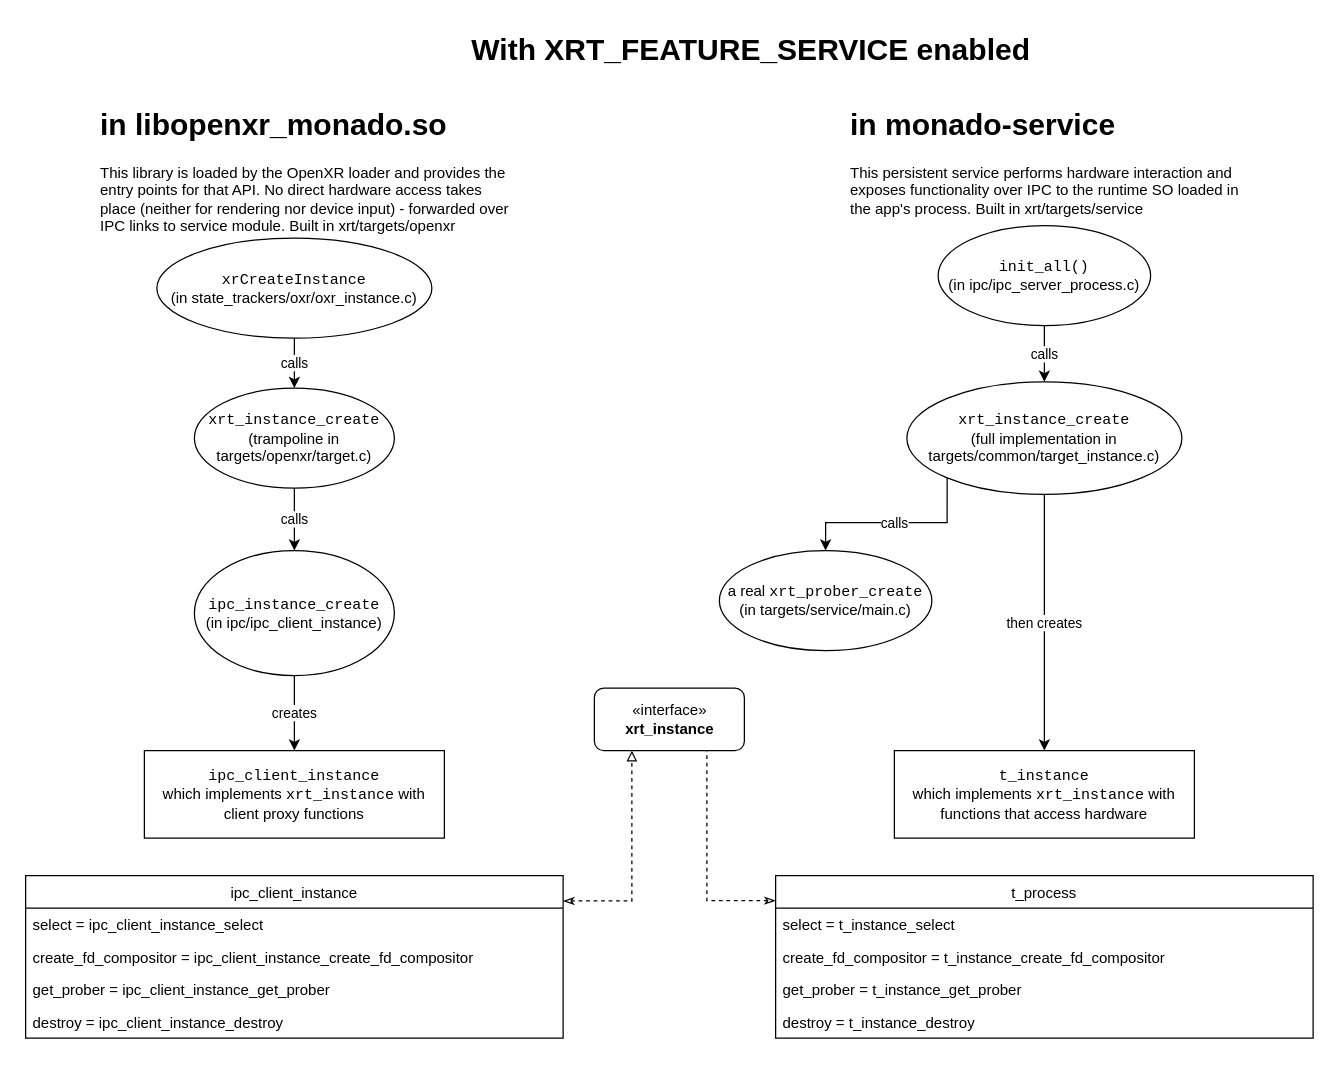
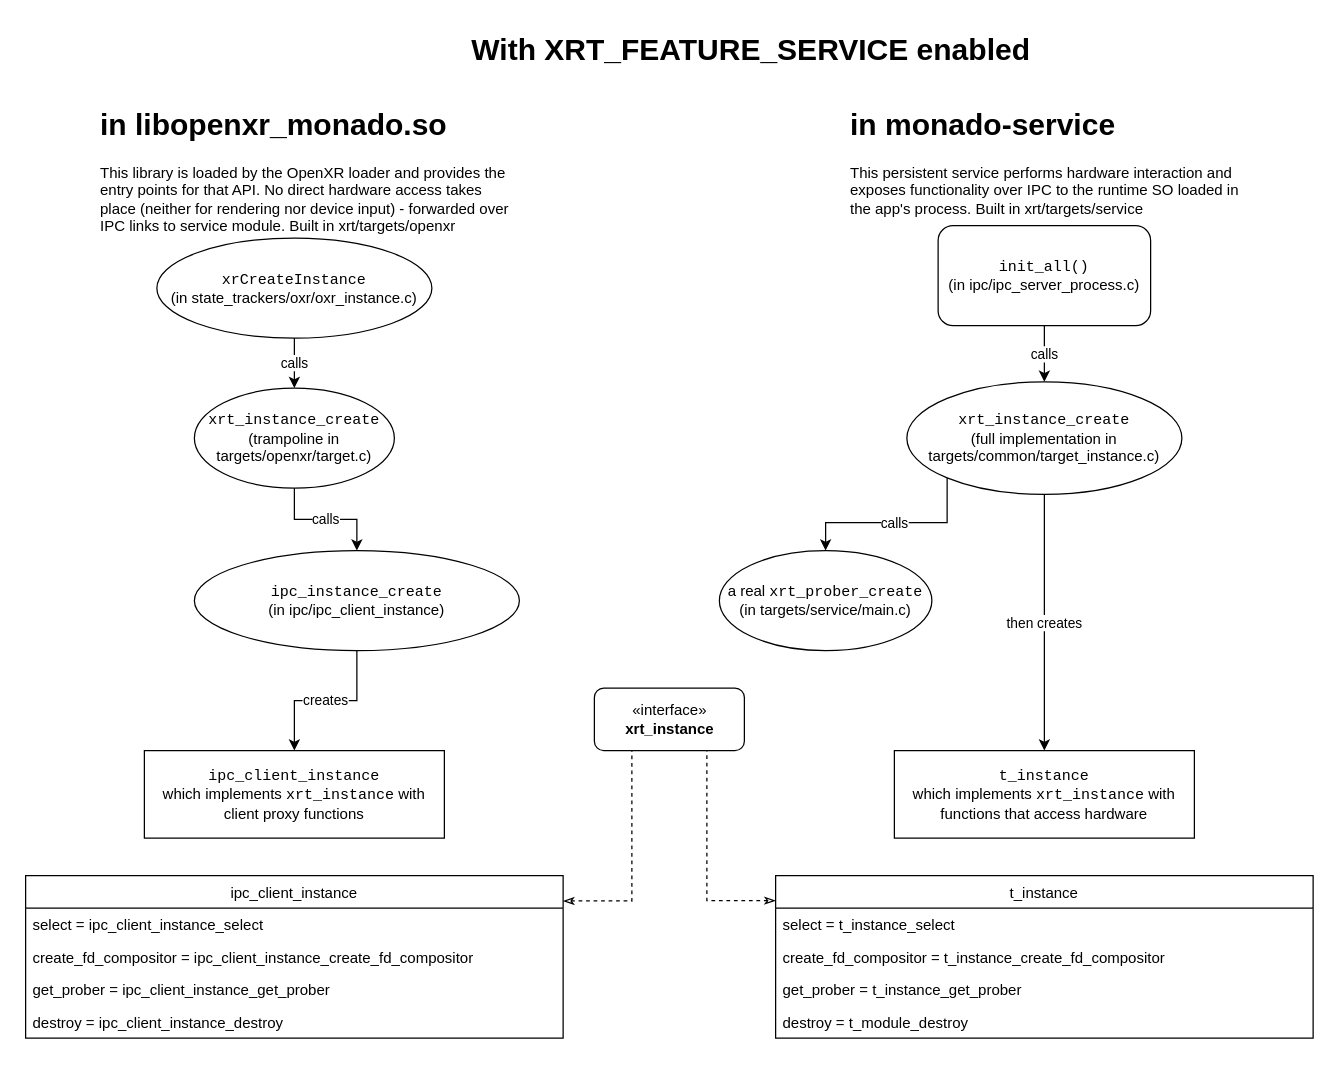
(1044, 276) -> (1044, 276)
(294, 613) -> (357, 601)
(632, 762) -> (632, 757)
(1044, 893) -> (1044, 893)
(894, 1023) -> (886, 1023)
